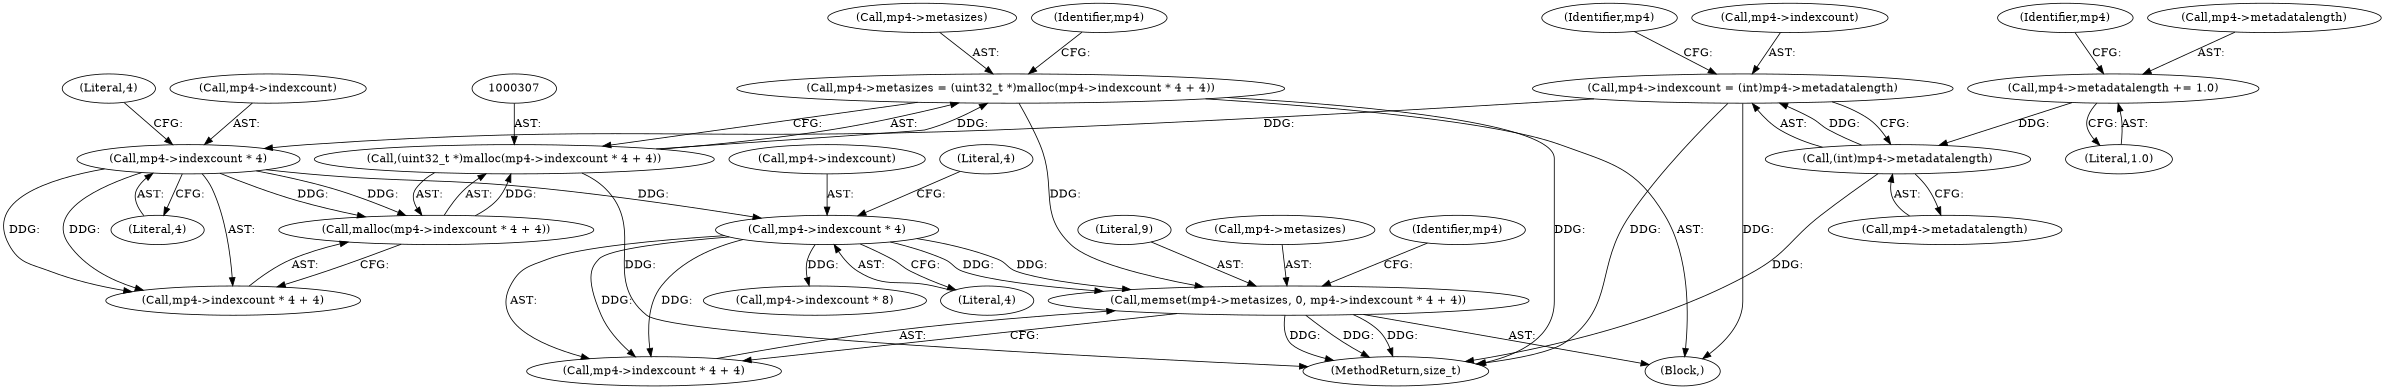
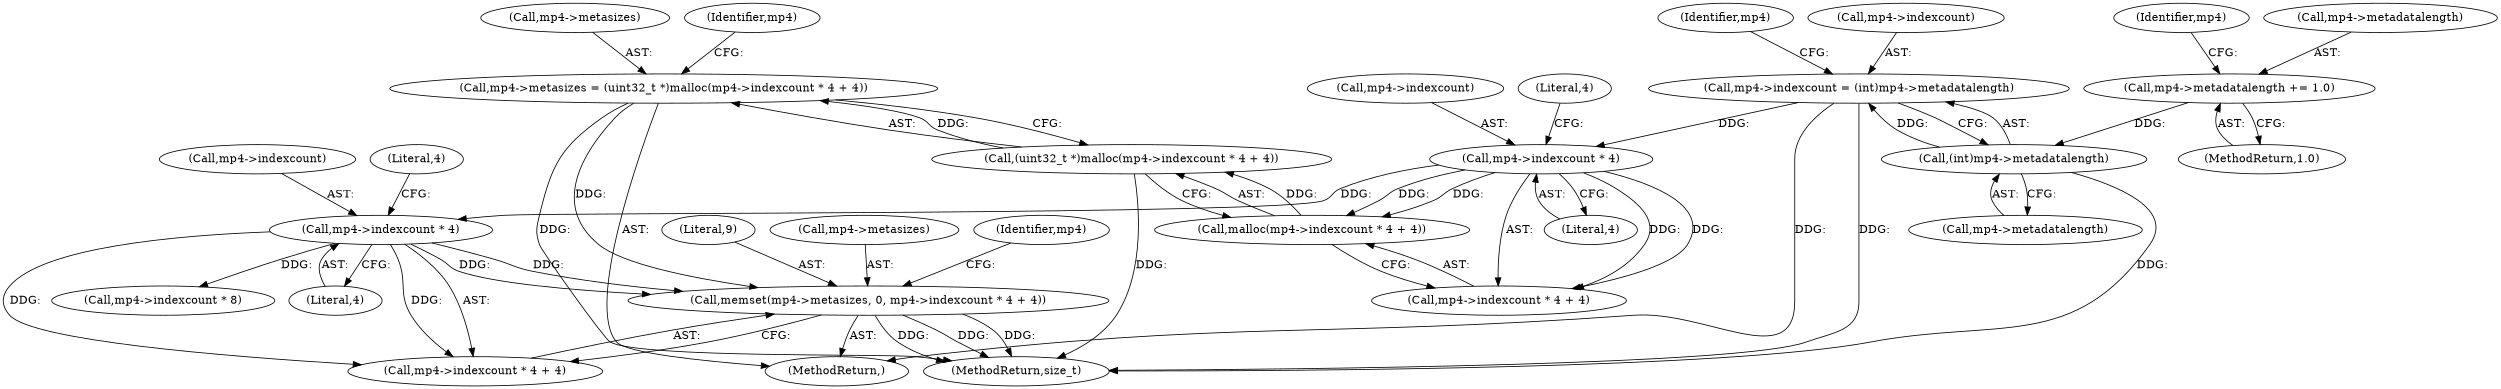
(514, 89) -> none
(2119, 159) -> (2262, 159)
(431, 195) -> (1199, 195)
(1683, 371) -> (837, 371)
